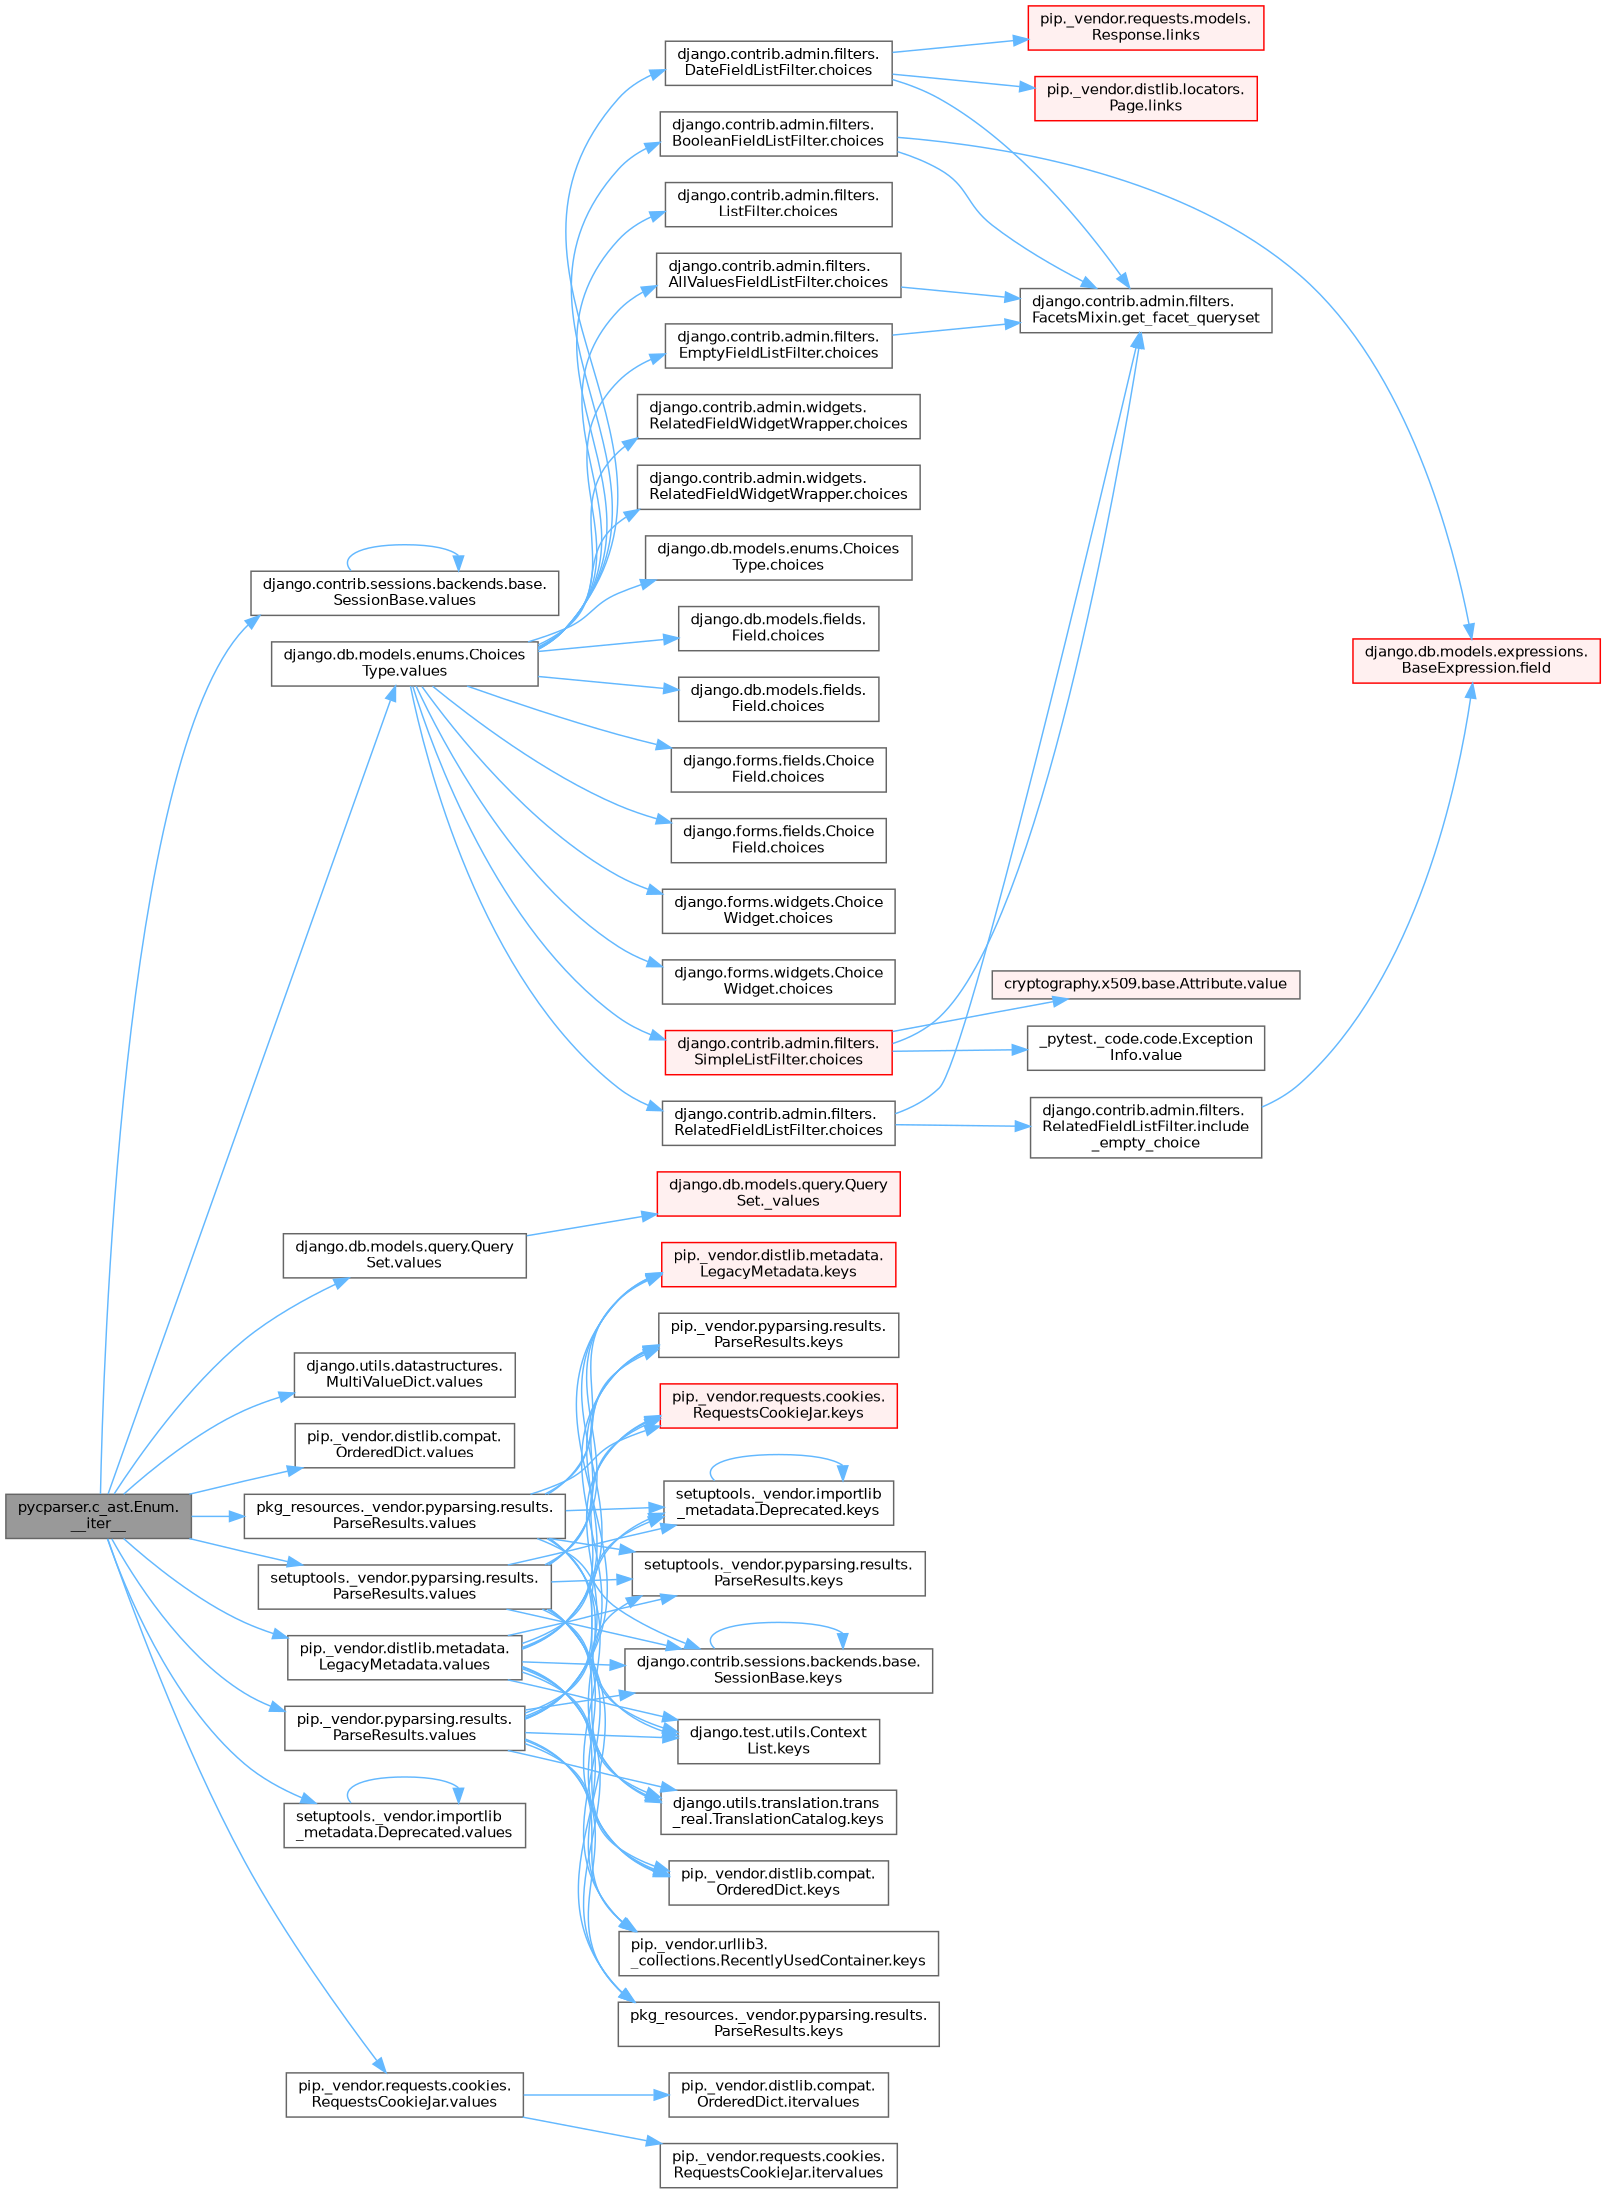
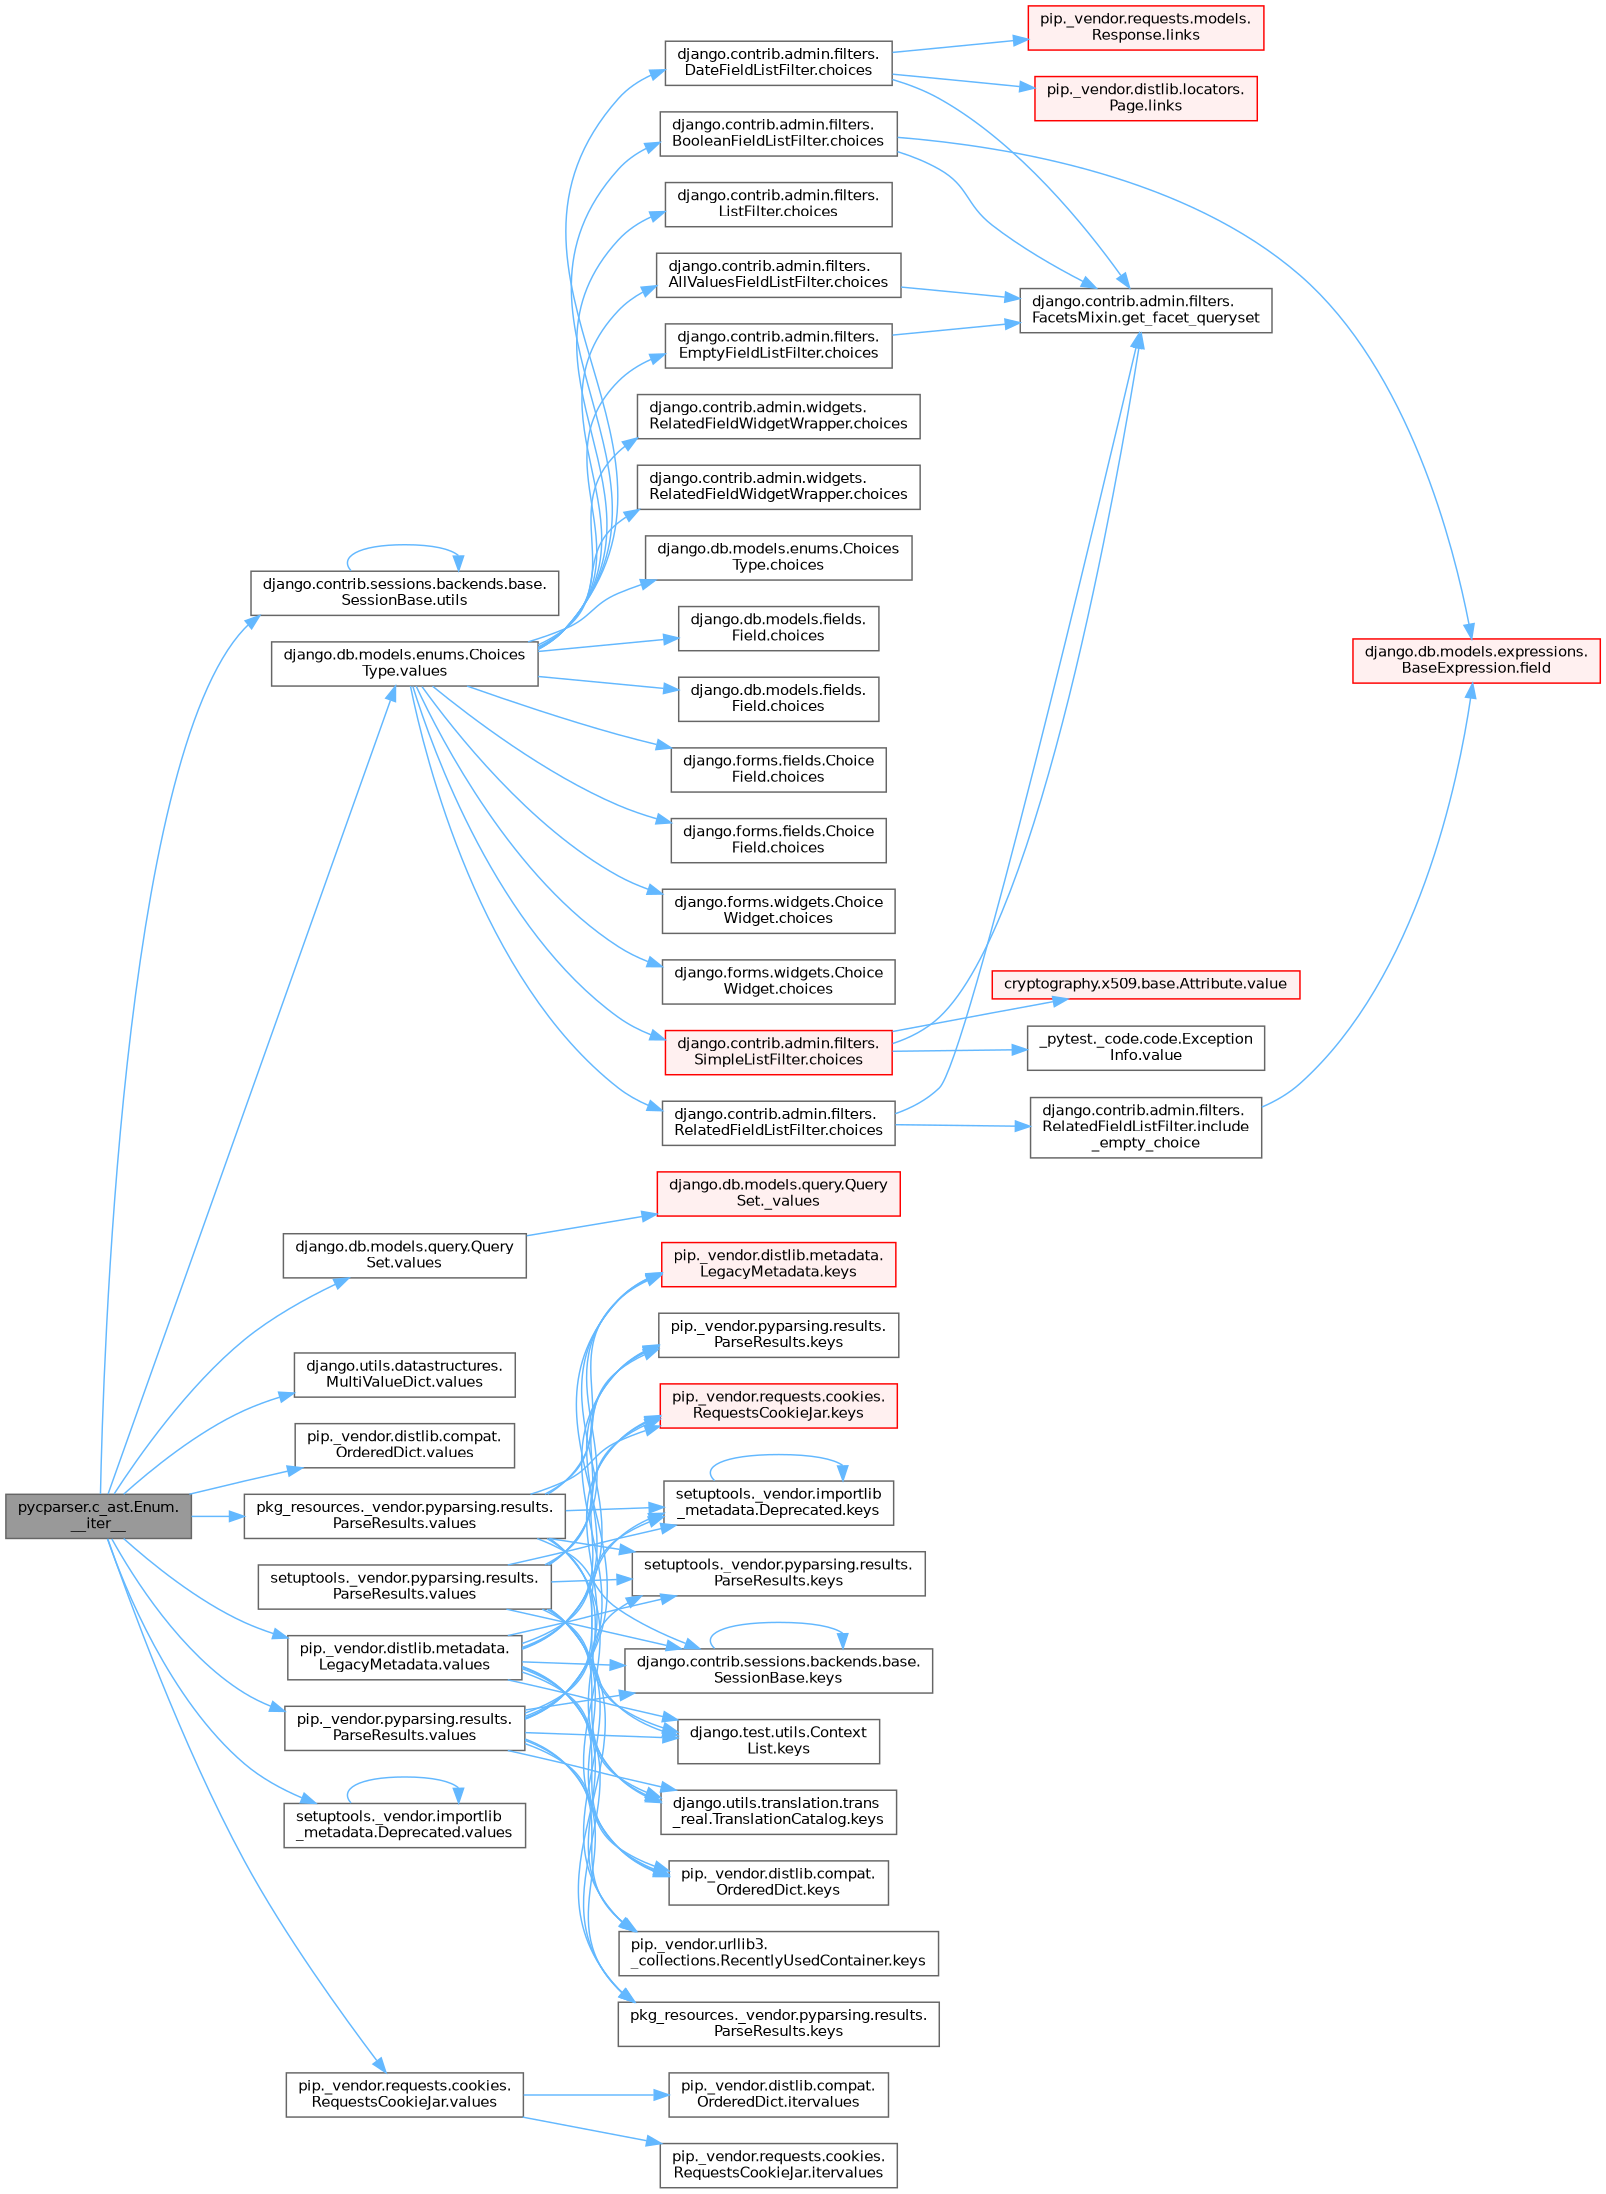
(405, 593) -> (405, 593)
(1146, 985) -> (1146, 985)
(239, 1550) -> none
